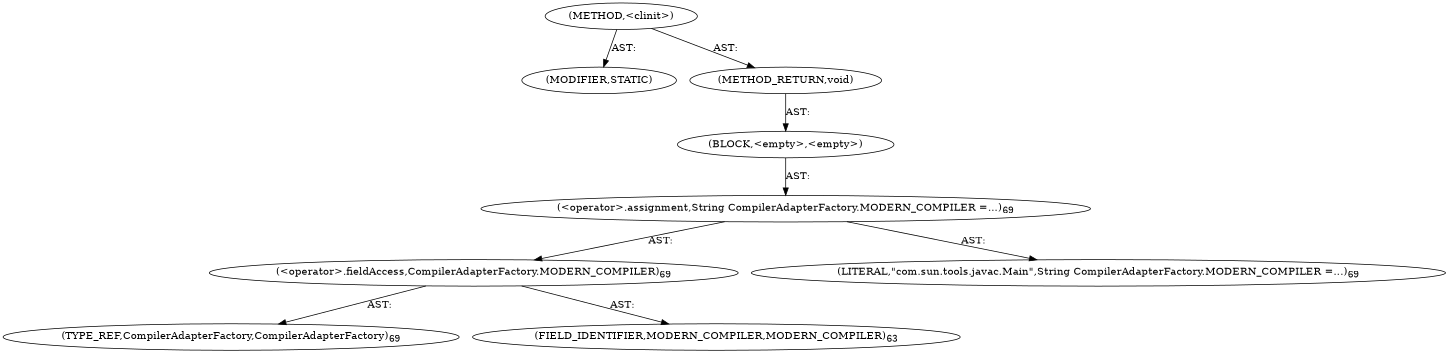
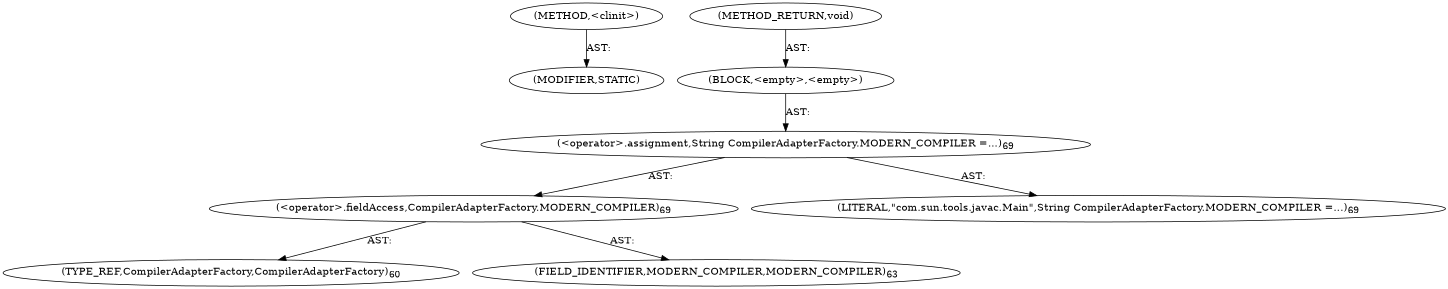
(700, 47) -> none
(395, 336) -> (395, 272)
